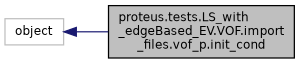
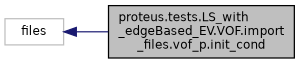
(34, 32) -> (34, 32)
